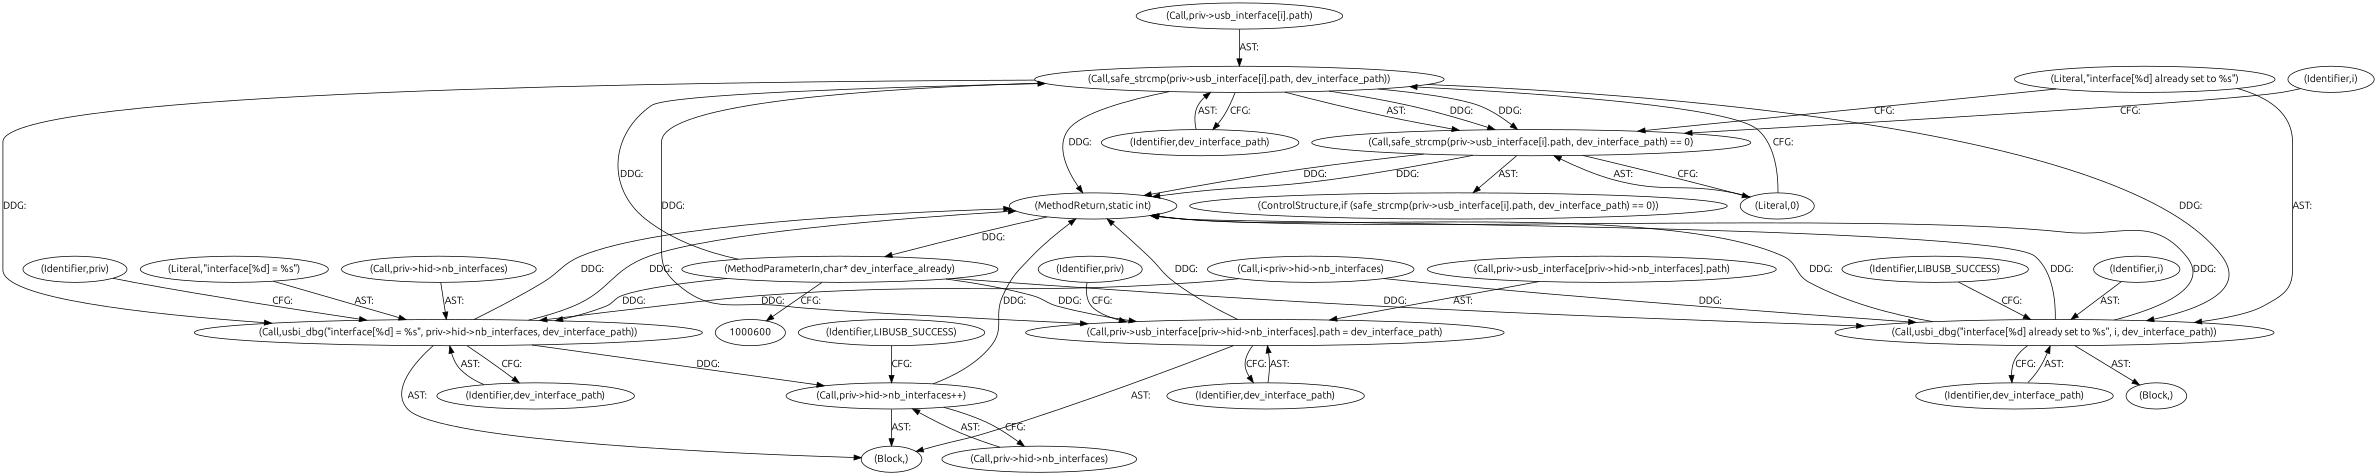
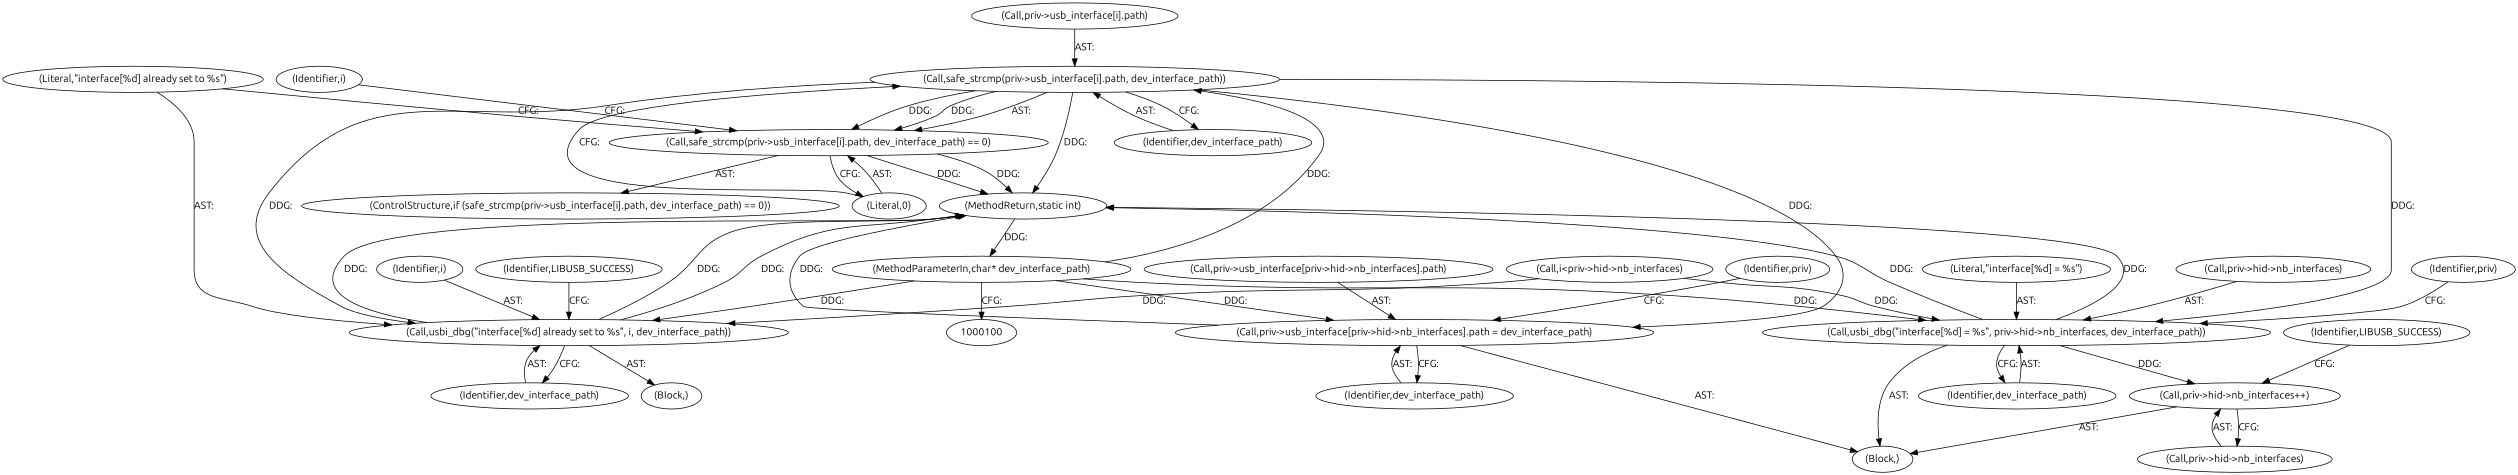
(840, 269) -> (982, 269)
(1000, 307) -> none
(750, 333) -> (982, 333)
